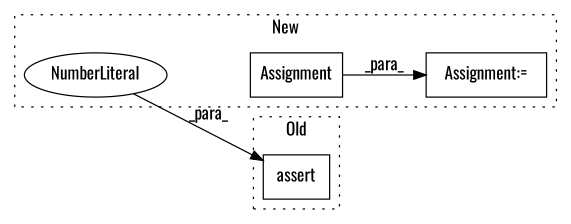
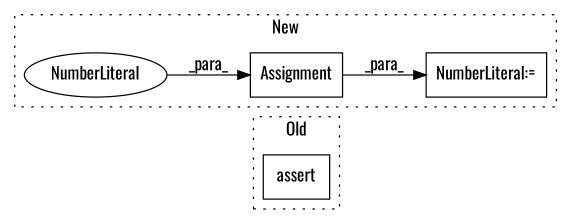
(486, 75) -> (486, 75)
(193, 124) -> (202, 75)
